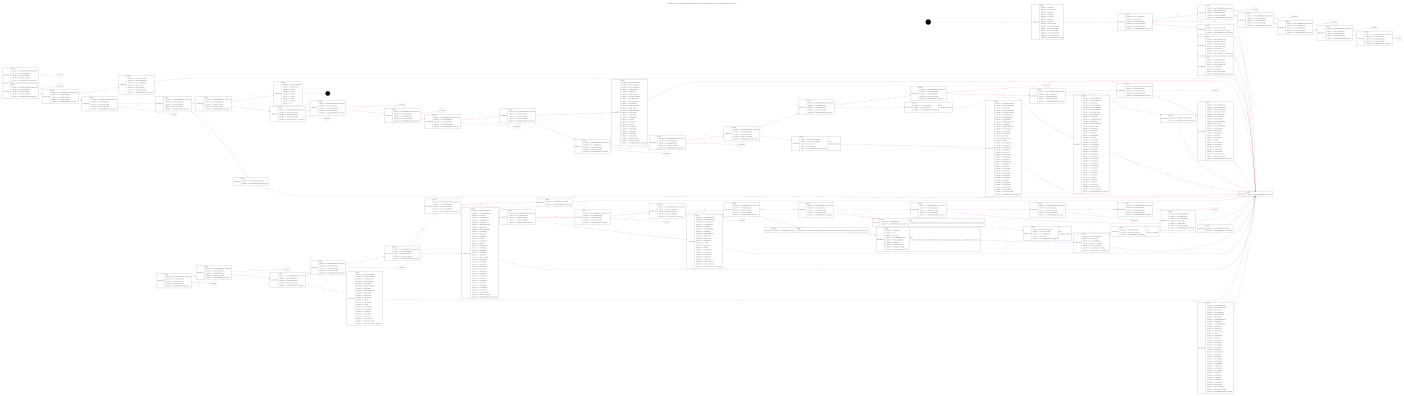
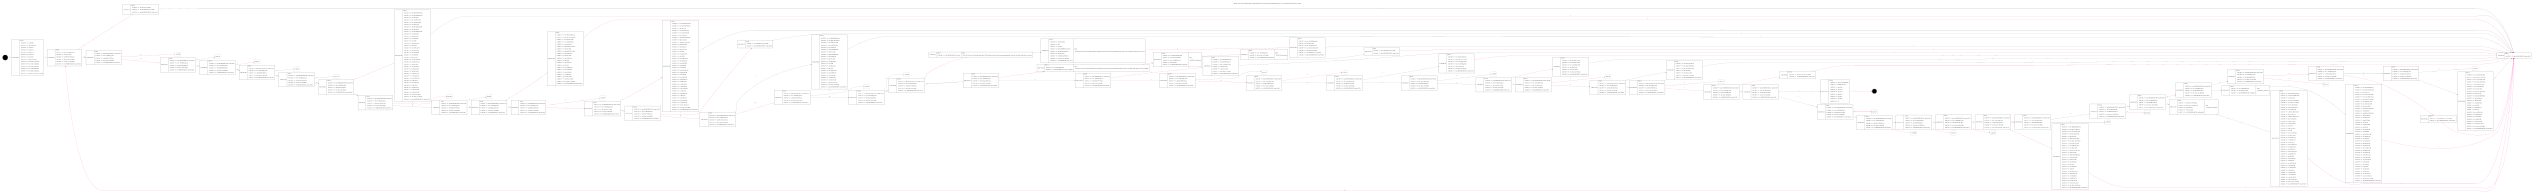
none -> (1345, 83)
none -> (1494, 85)
none -> (336, 87)
